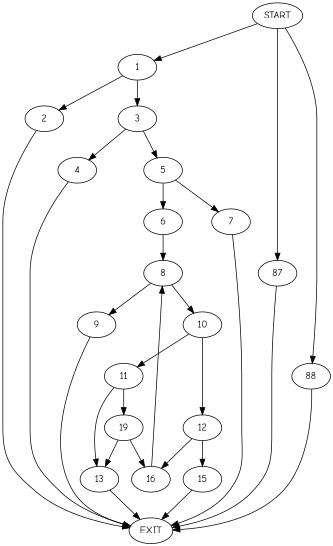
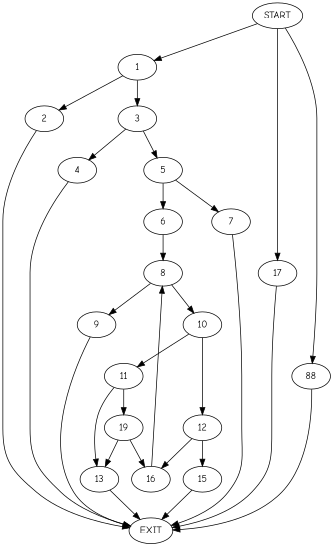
(278, 273) -> (278, 273)
